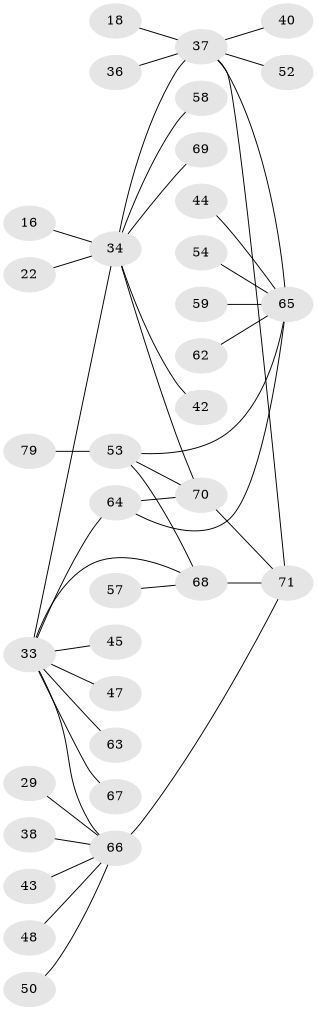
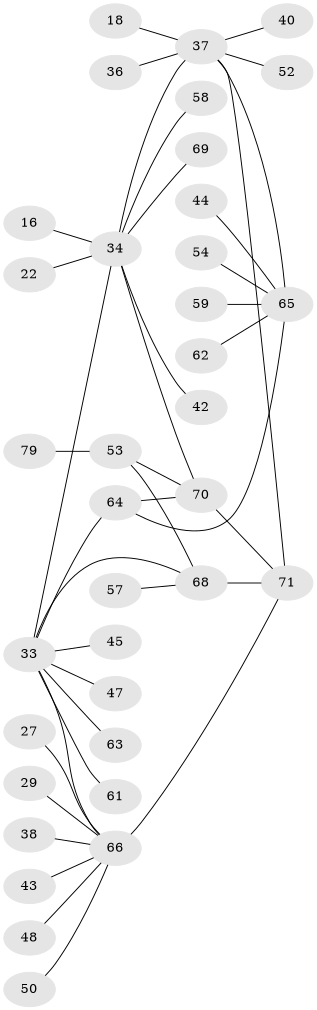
(241, 420) -> none
none -> (30, 732)
(115, 797) -> (115, 797)
